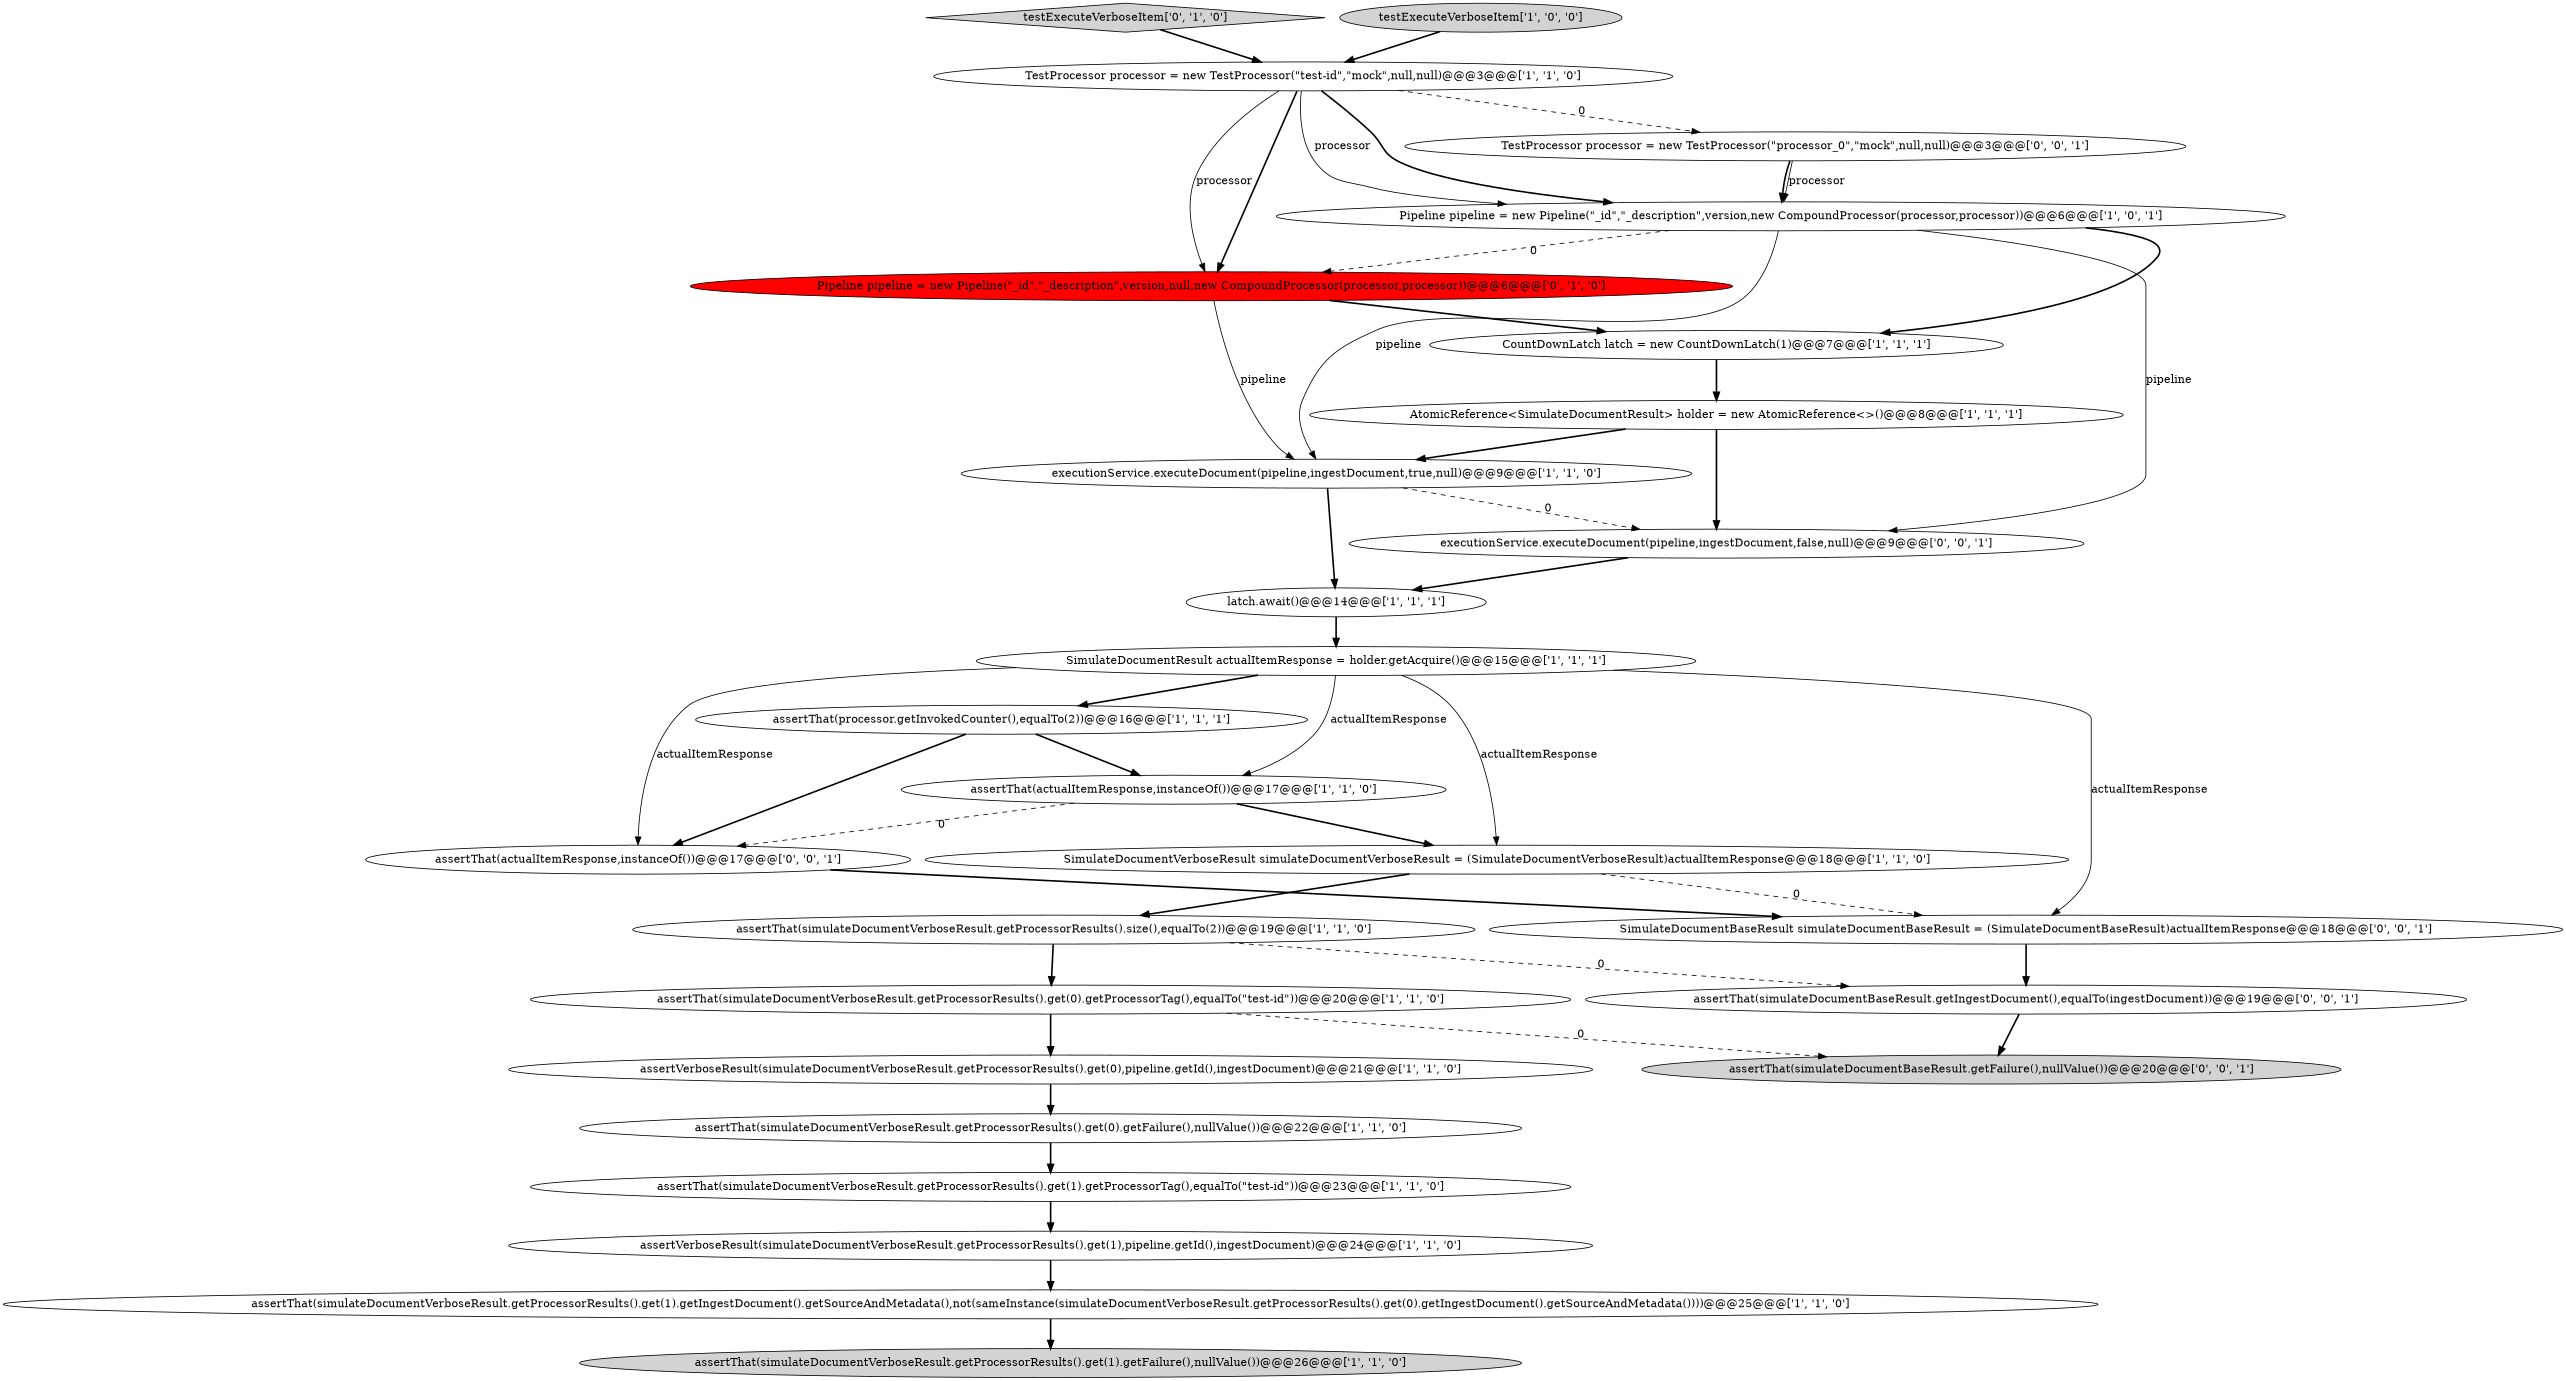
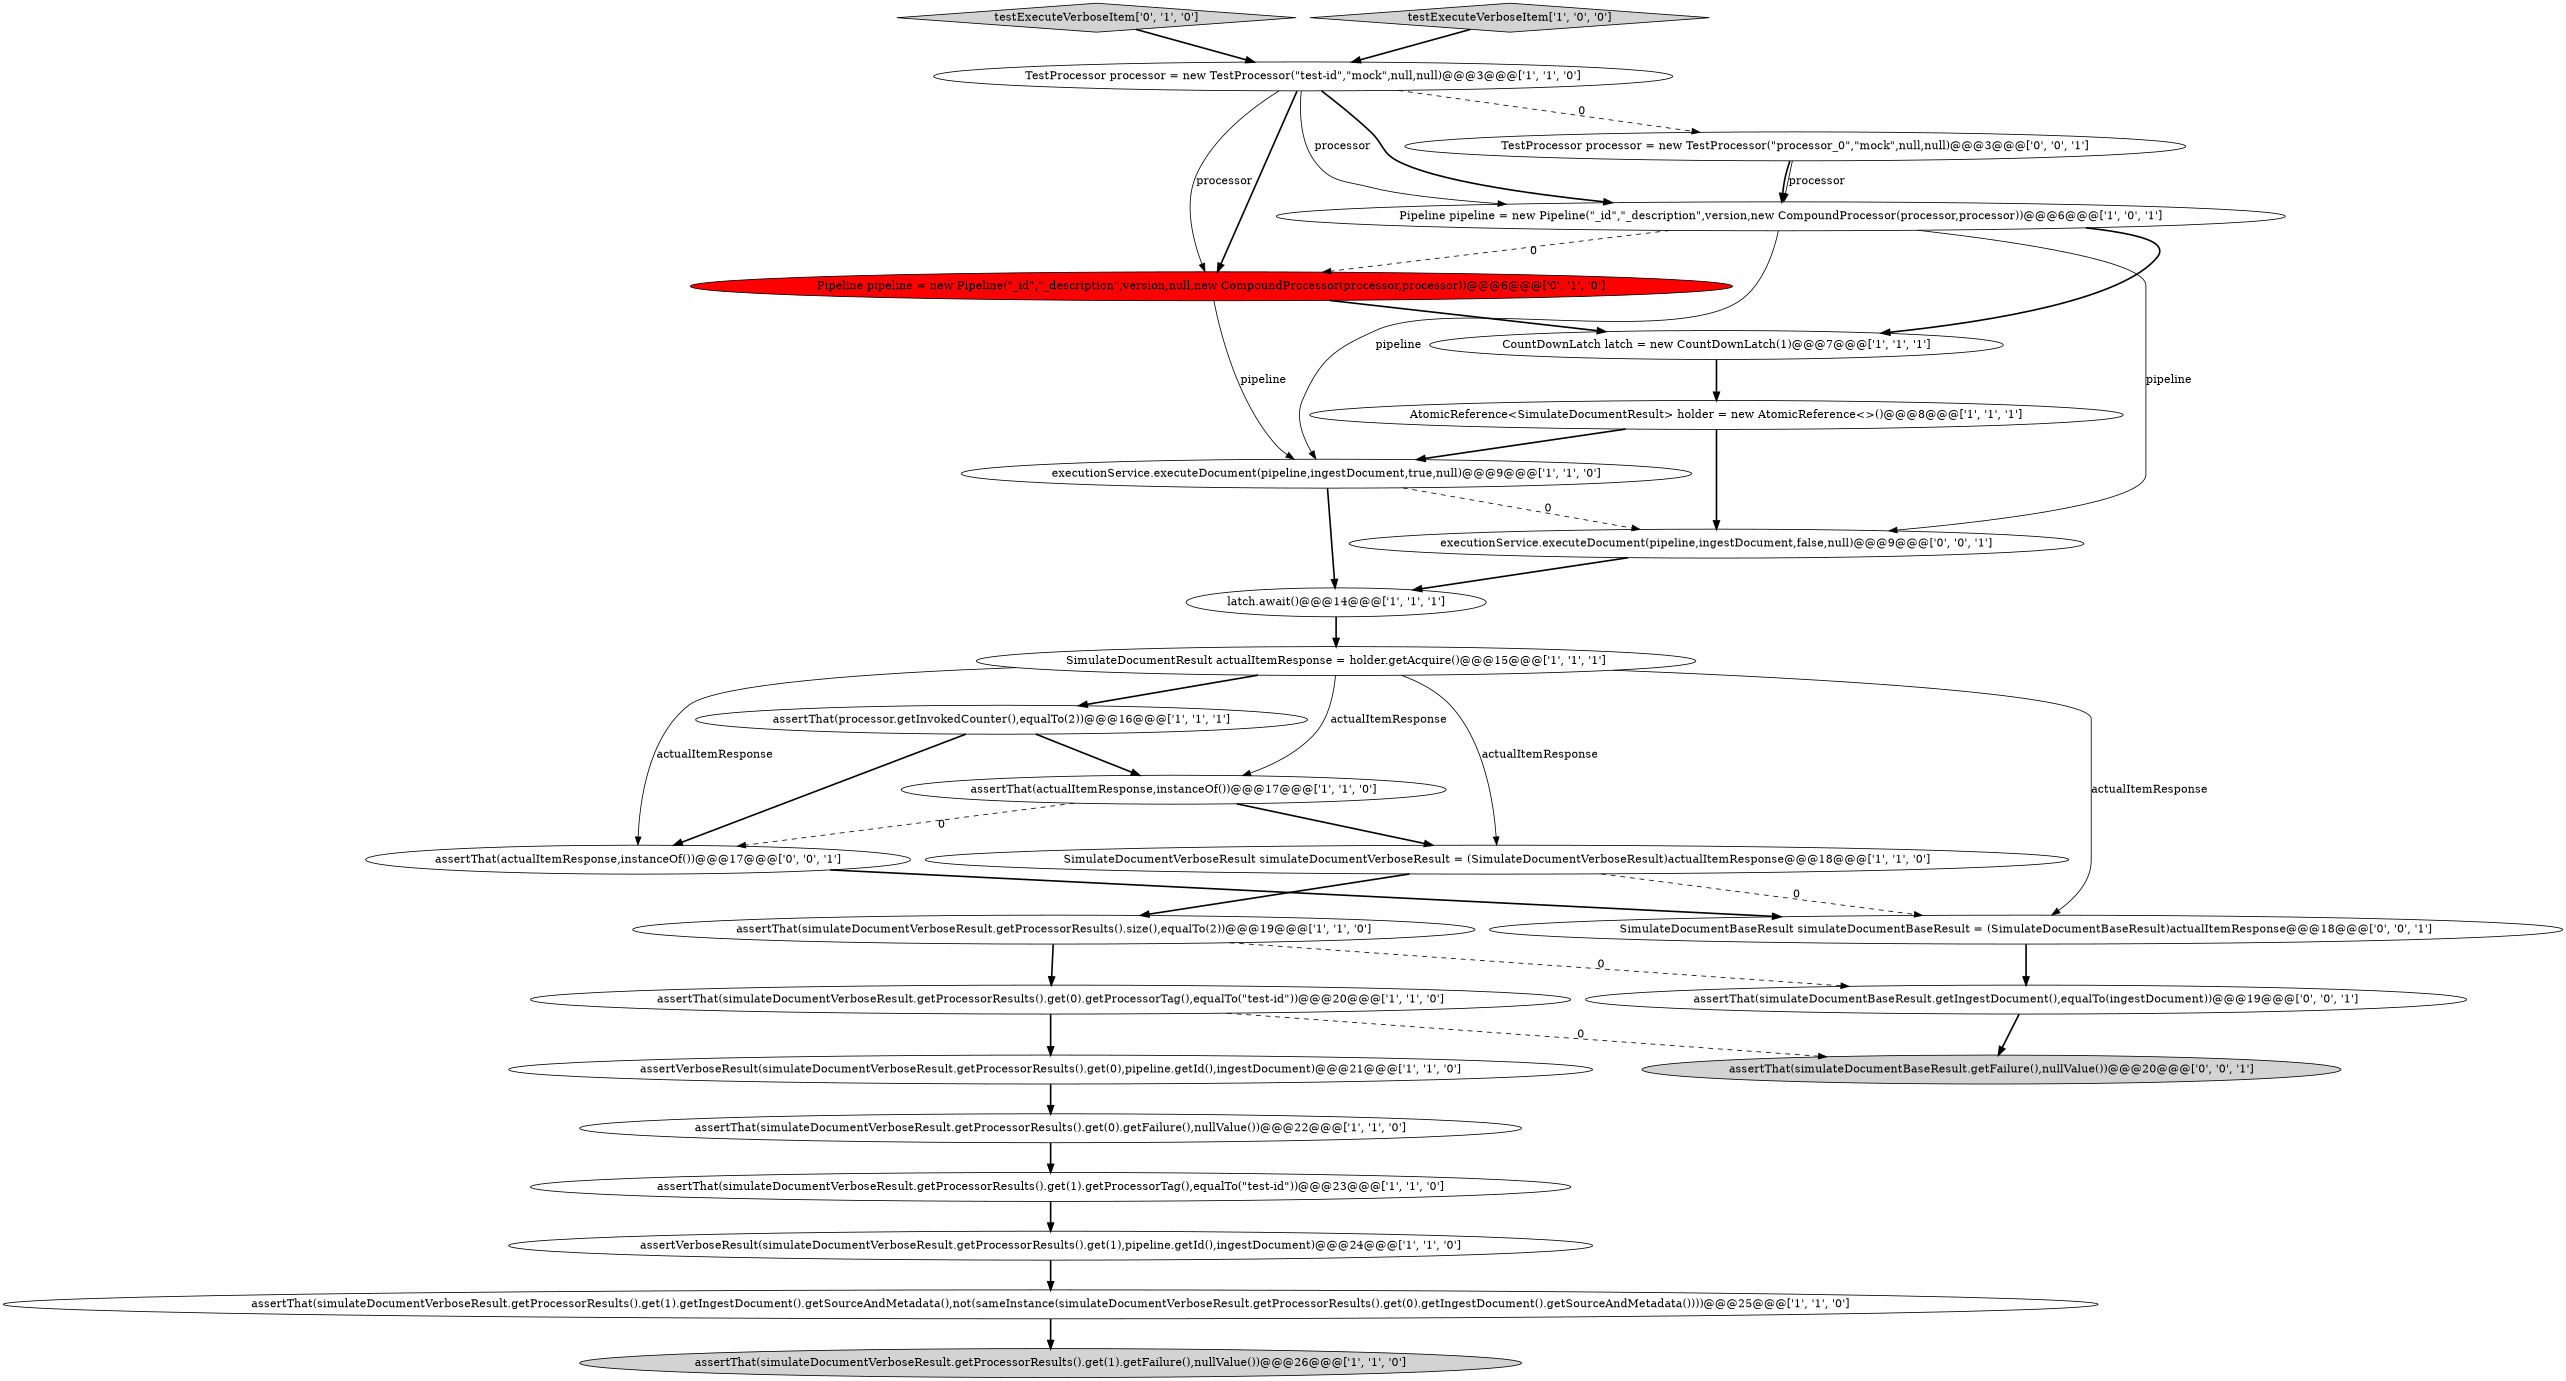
(1481, 18) -> (1510, 18)
